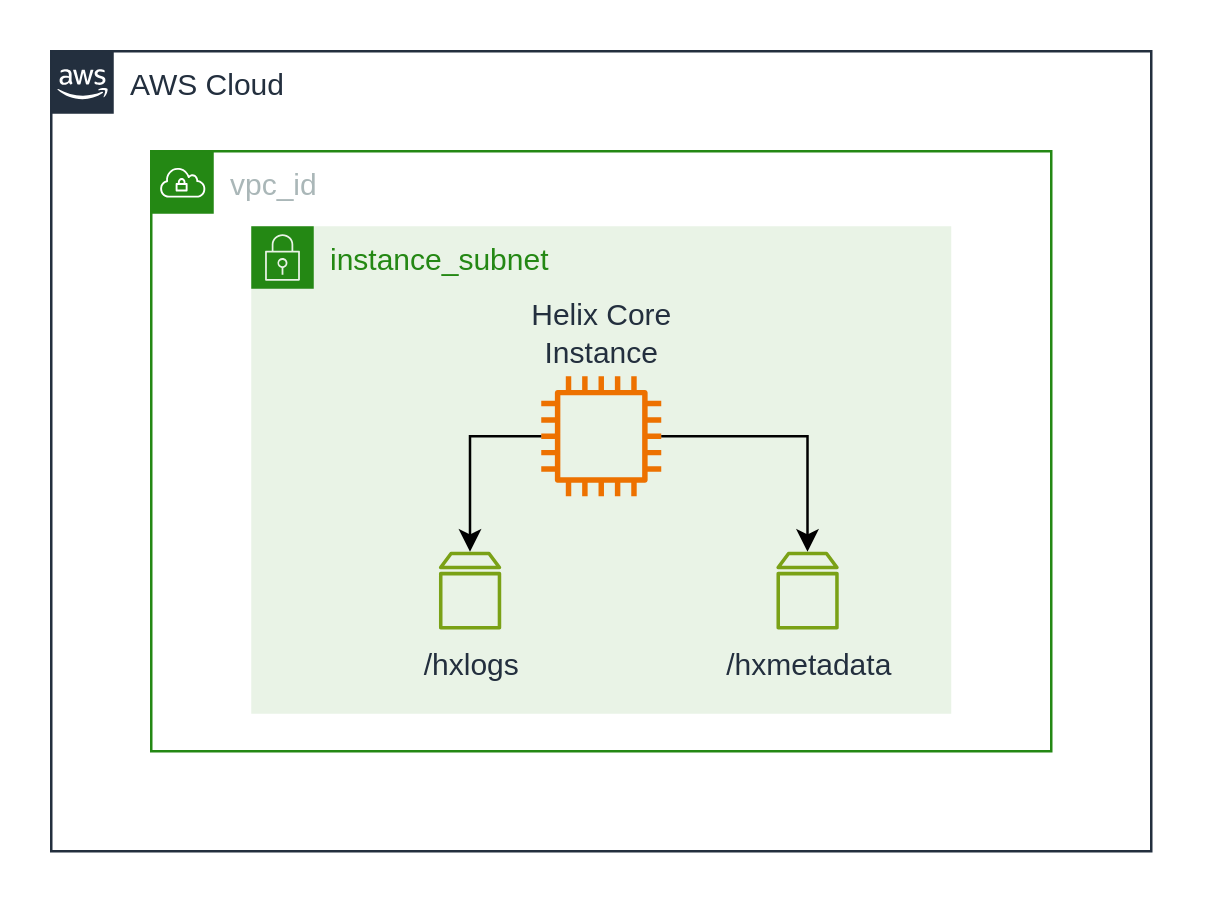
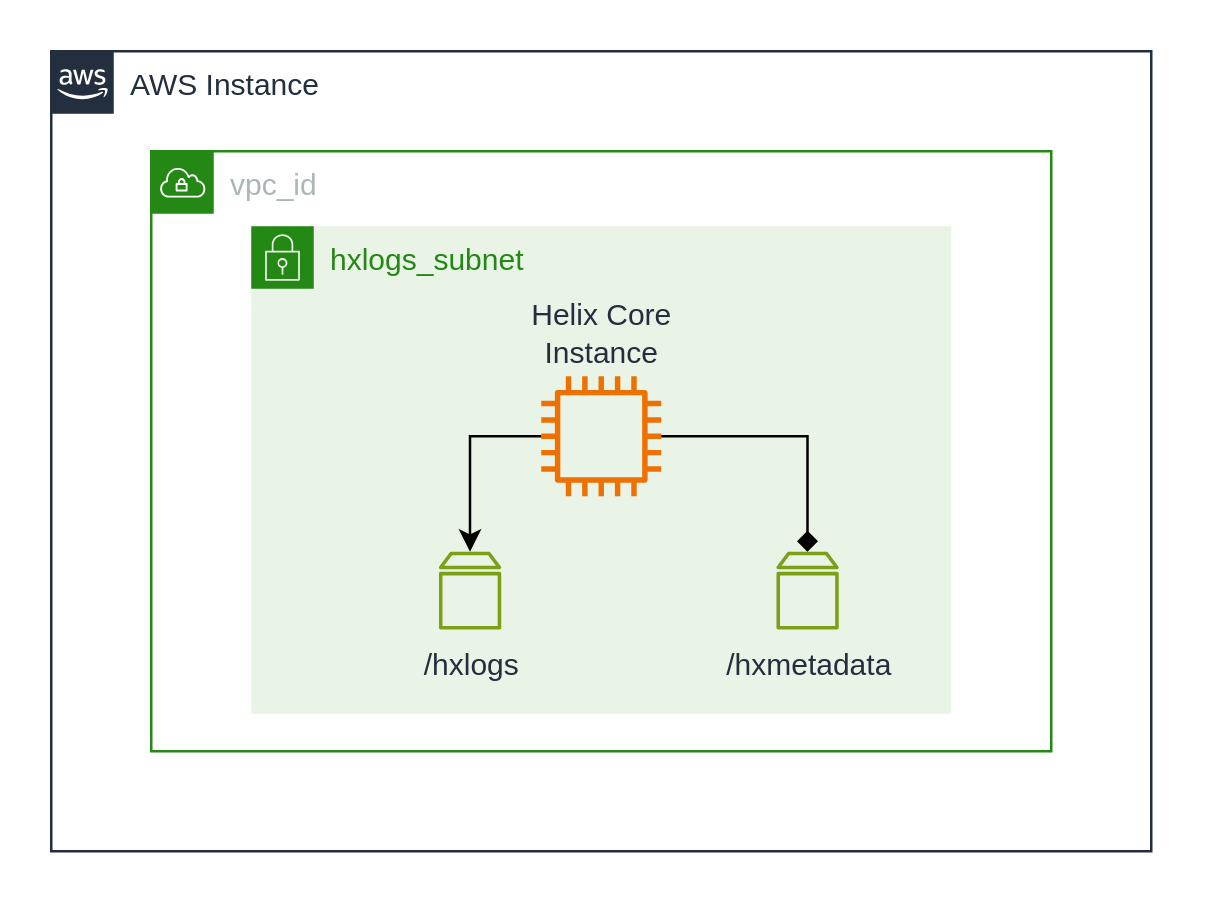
(199, 87) -> (228, 87)
(453, 262) -> (437, 262)
(808, 533) -> (808, 531)
